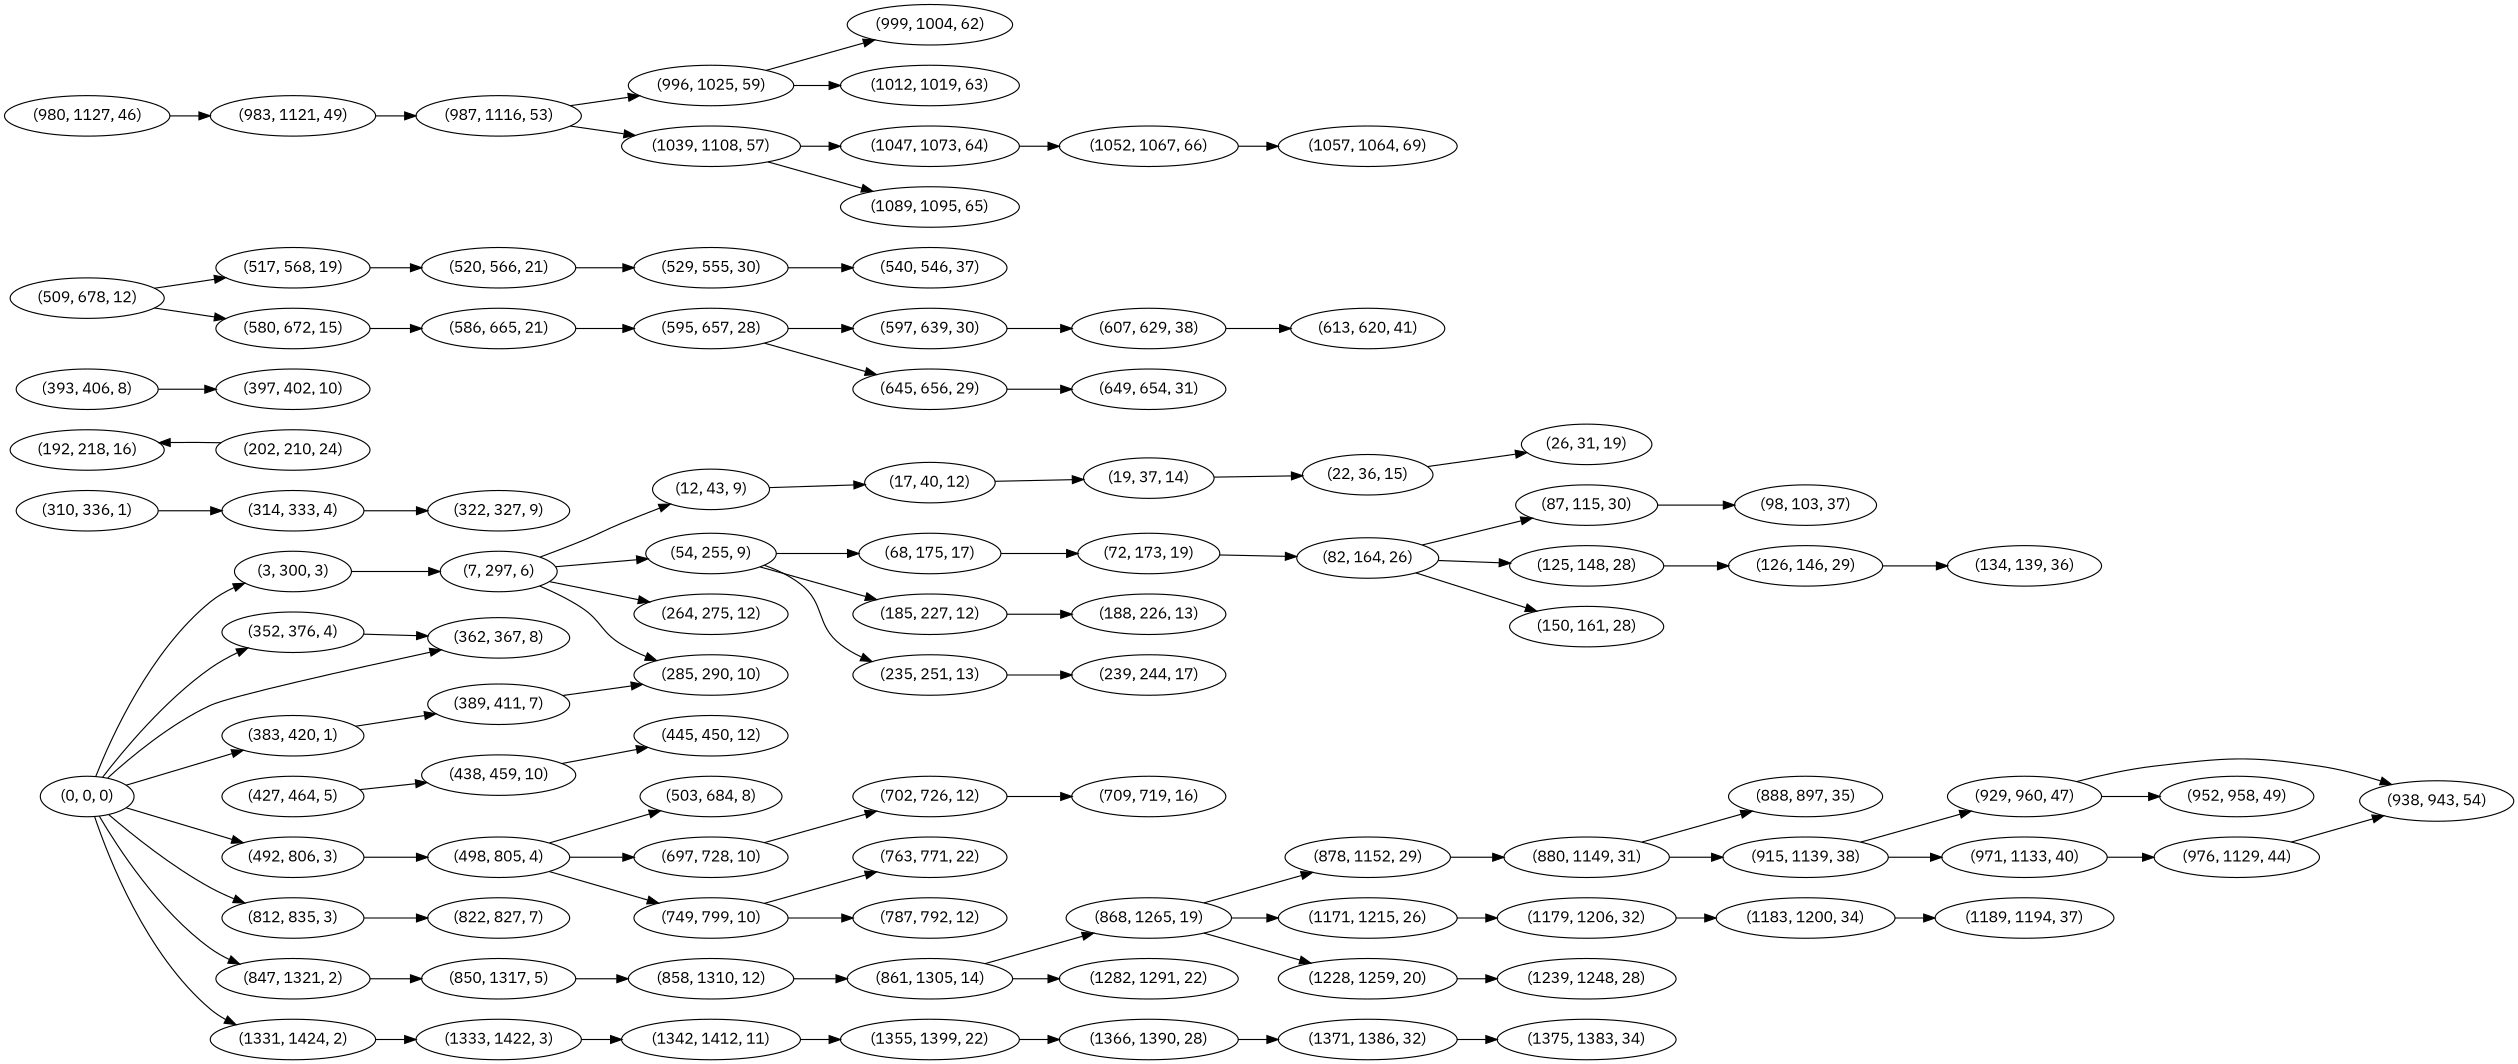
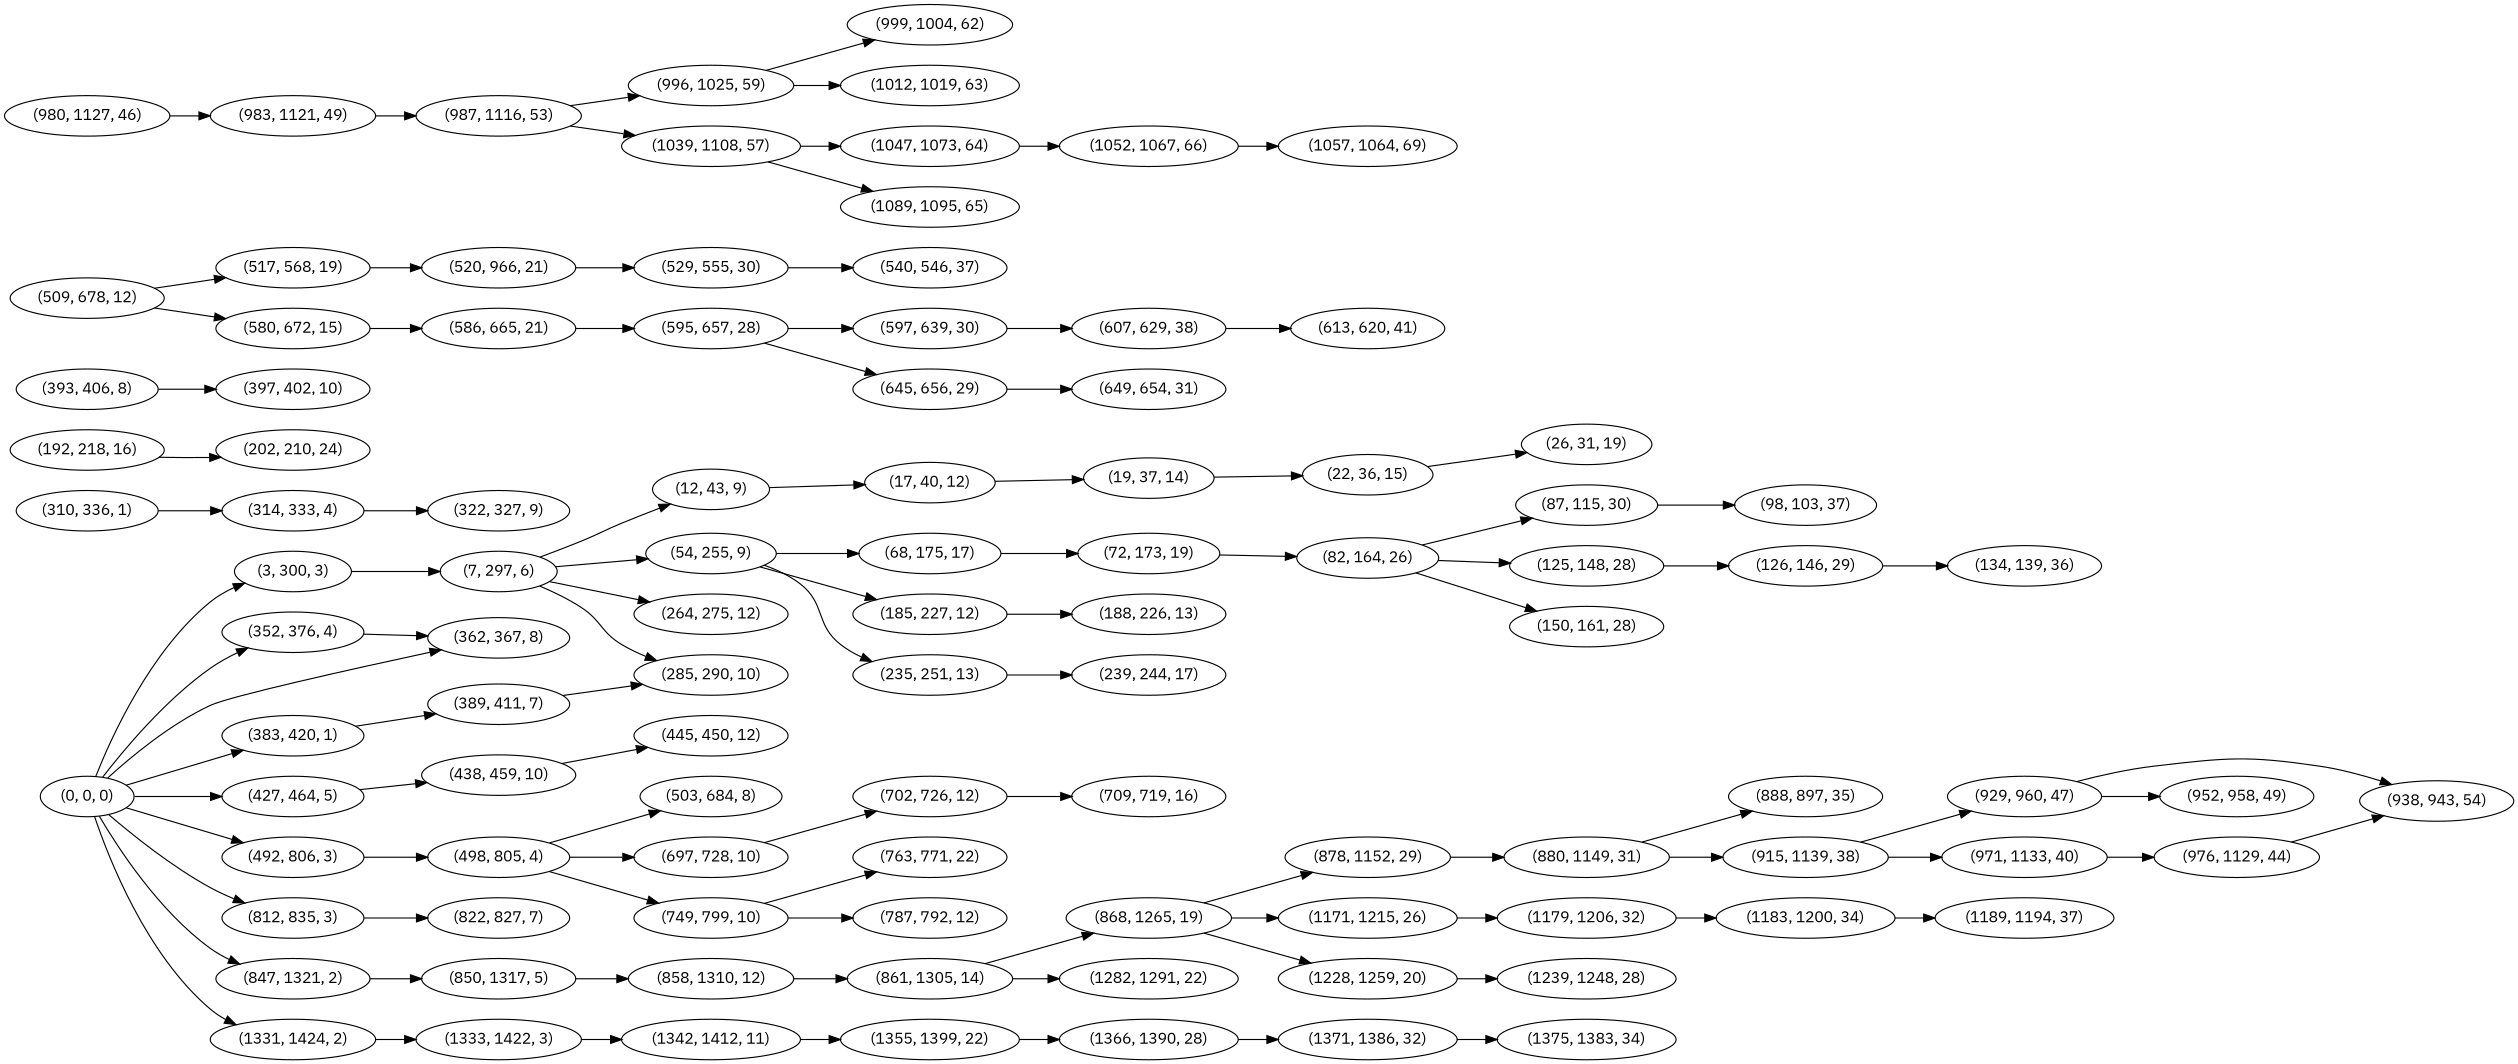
(499, 268) -> (499, 268)
(196, 442) -> (184, 458)
none -> (173, 796)
